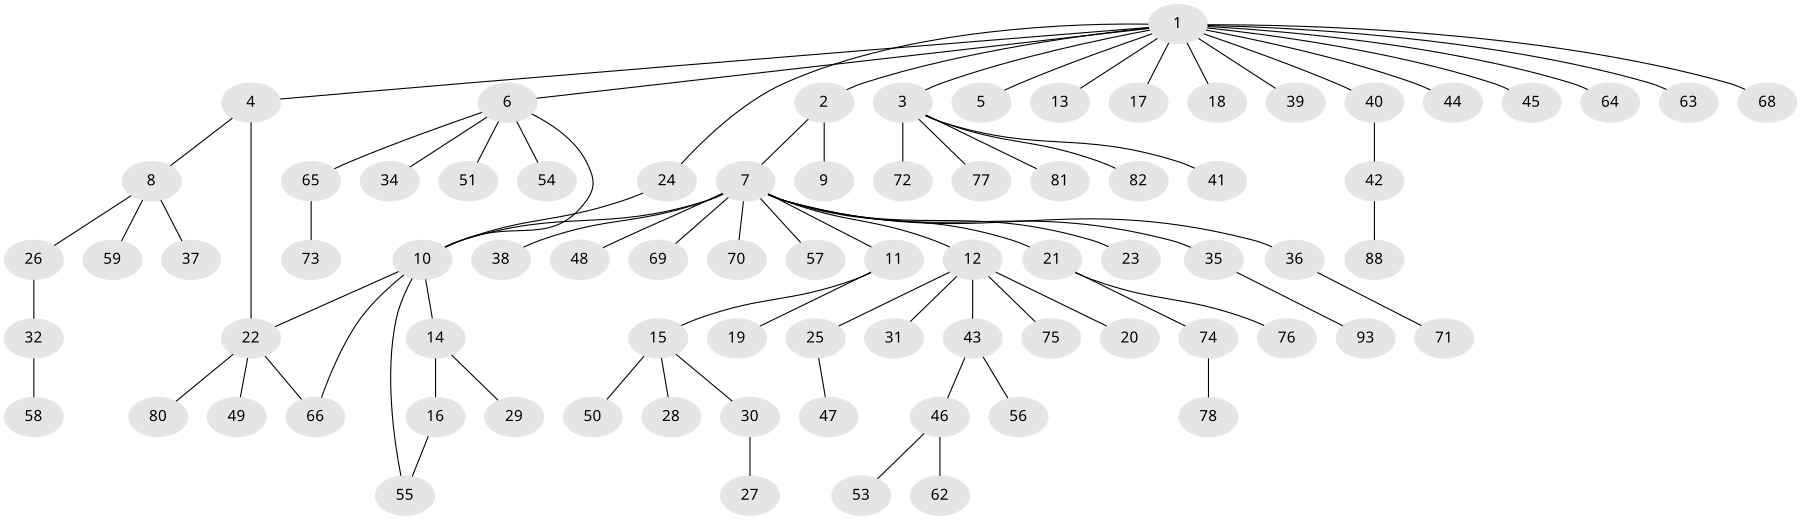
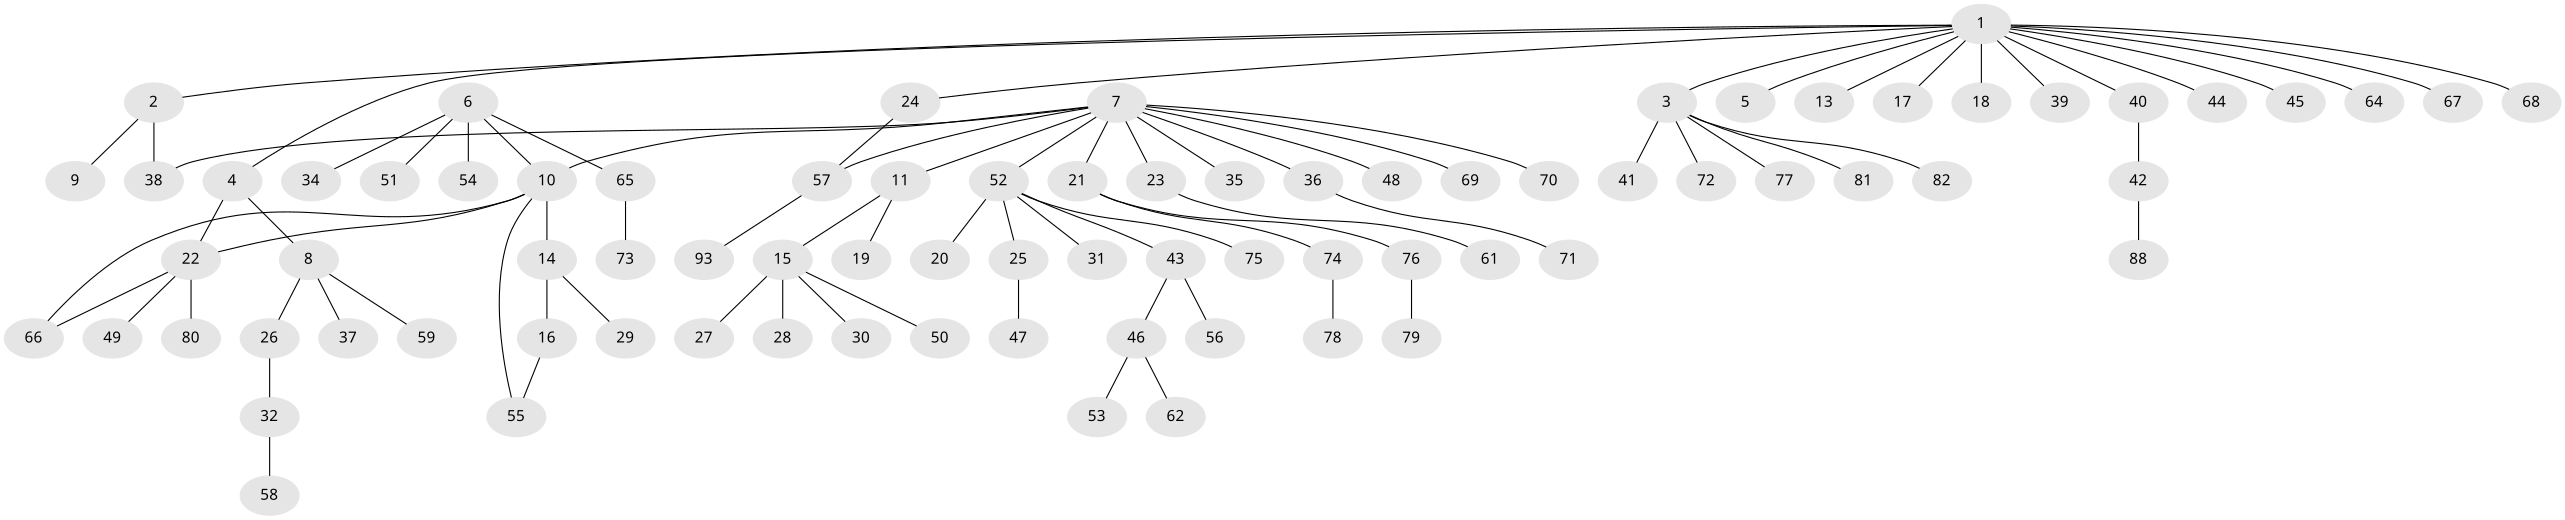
(889, 58) -> none
(1689, 103) -> (2453, 103)
(785, 142) -> (154, 142)
(589, 210) -> (866, 142)
(973, 260) -> (999, 181)
none -> (1490, 260)
(1290, 299) -> (763, 221)
none -> (1412, 338)
(750, 456) -> (744, 299)
